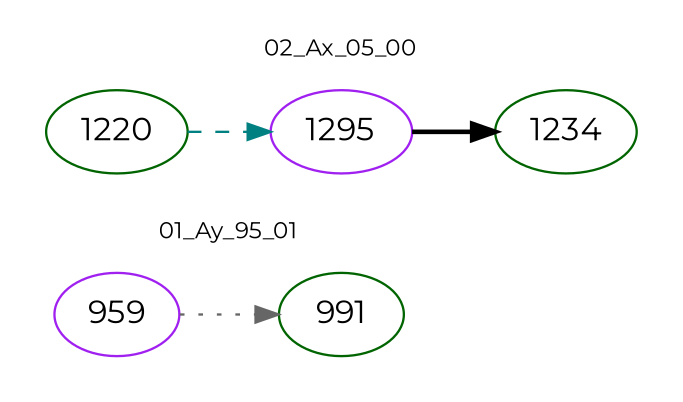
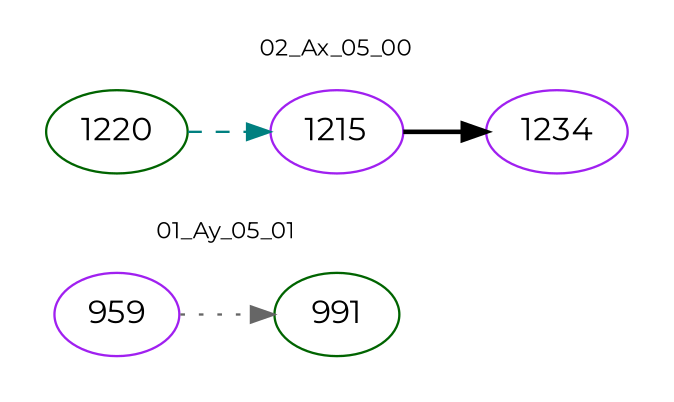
(341, 132) -> (337, 132)
(566, 132) -> (557, 132)
(229, 232) -> (227, 232)
